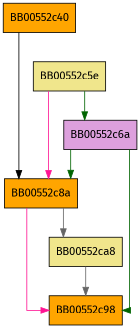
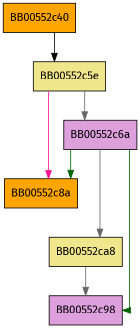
(85, 101) -> (85, 101)
(19, 102) -> (54, 43)
(63, 218) -> (100, 189)
(27, 266) -> none
(86, 310) -> (86, 310)
